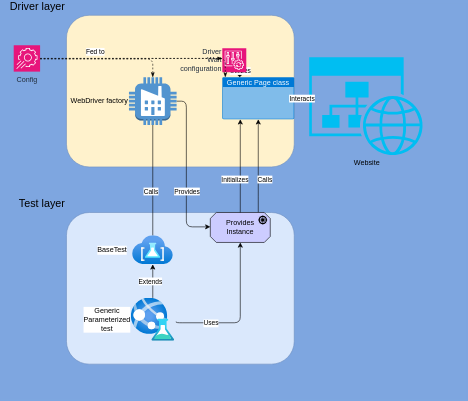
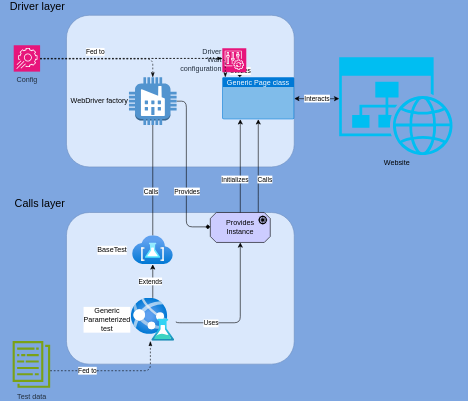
(180, 91) -> (180, 91)
(367, 106) -> (397, 106)
(38, 204) -> (37, 204)
(204, 227) -> (204, 227)
none -> (31, 365)
none -> (87, 371)
